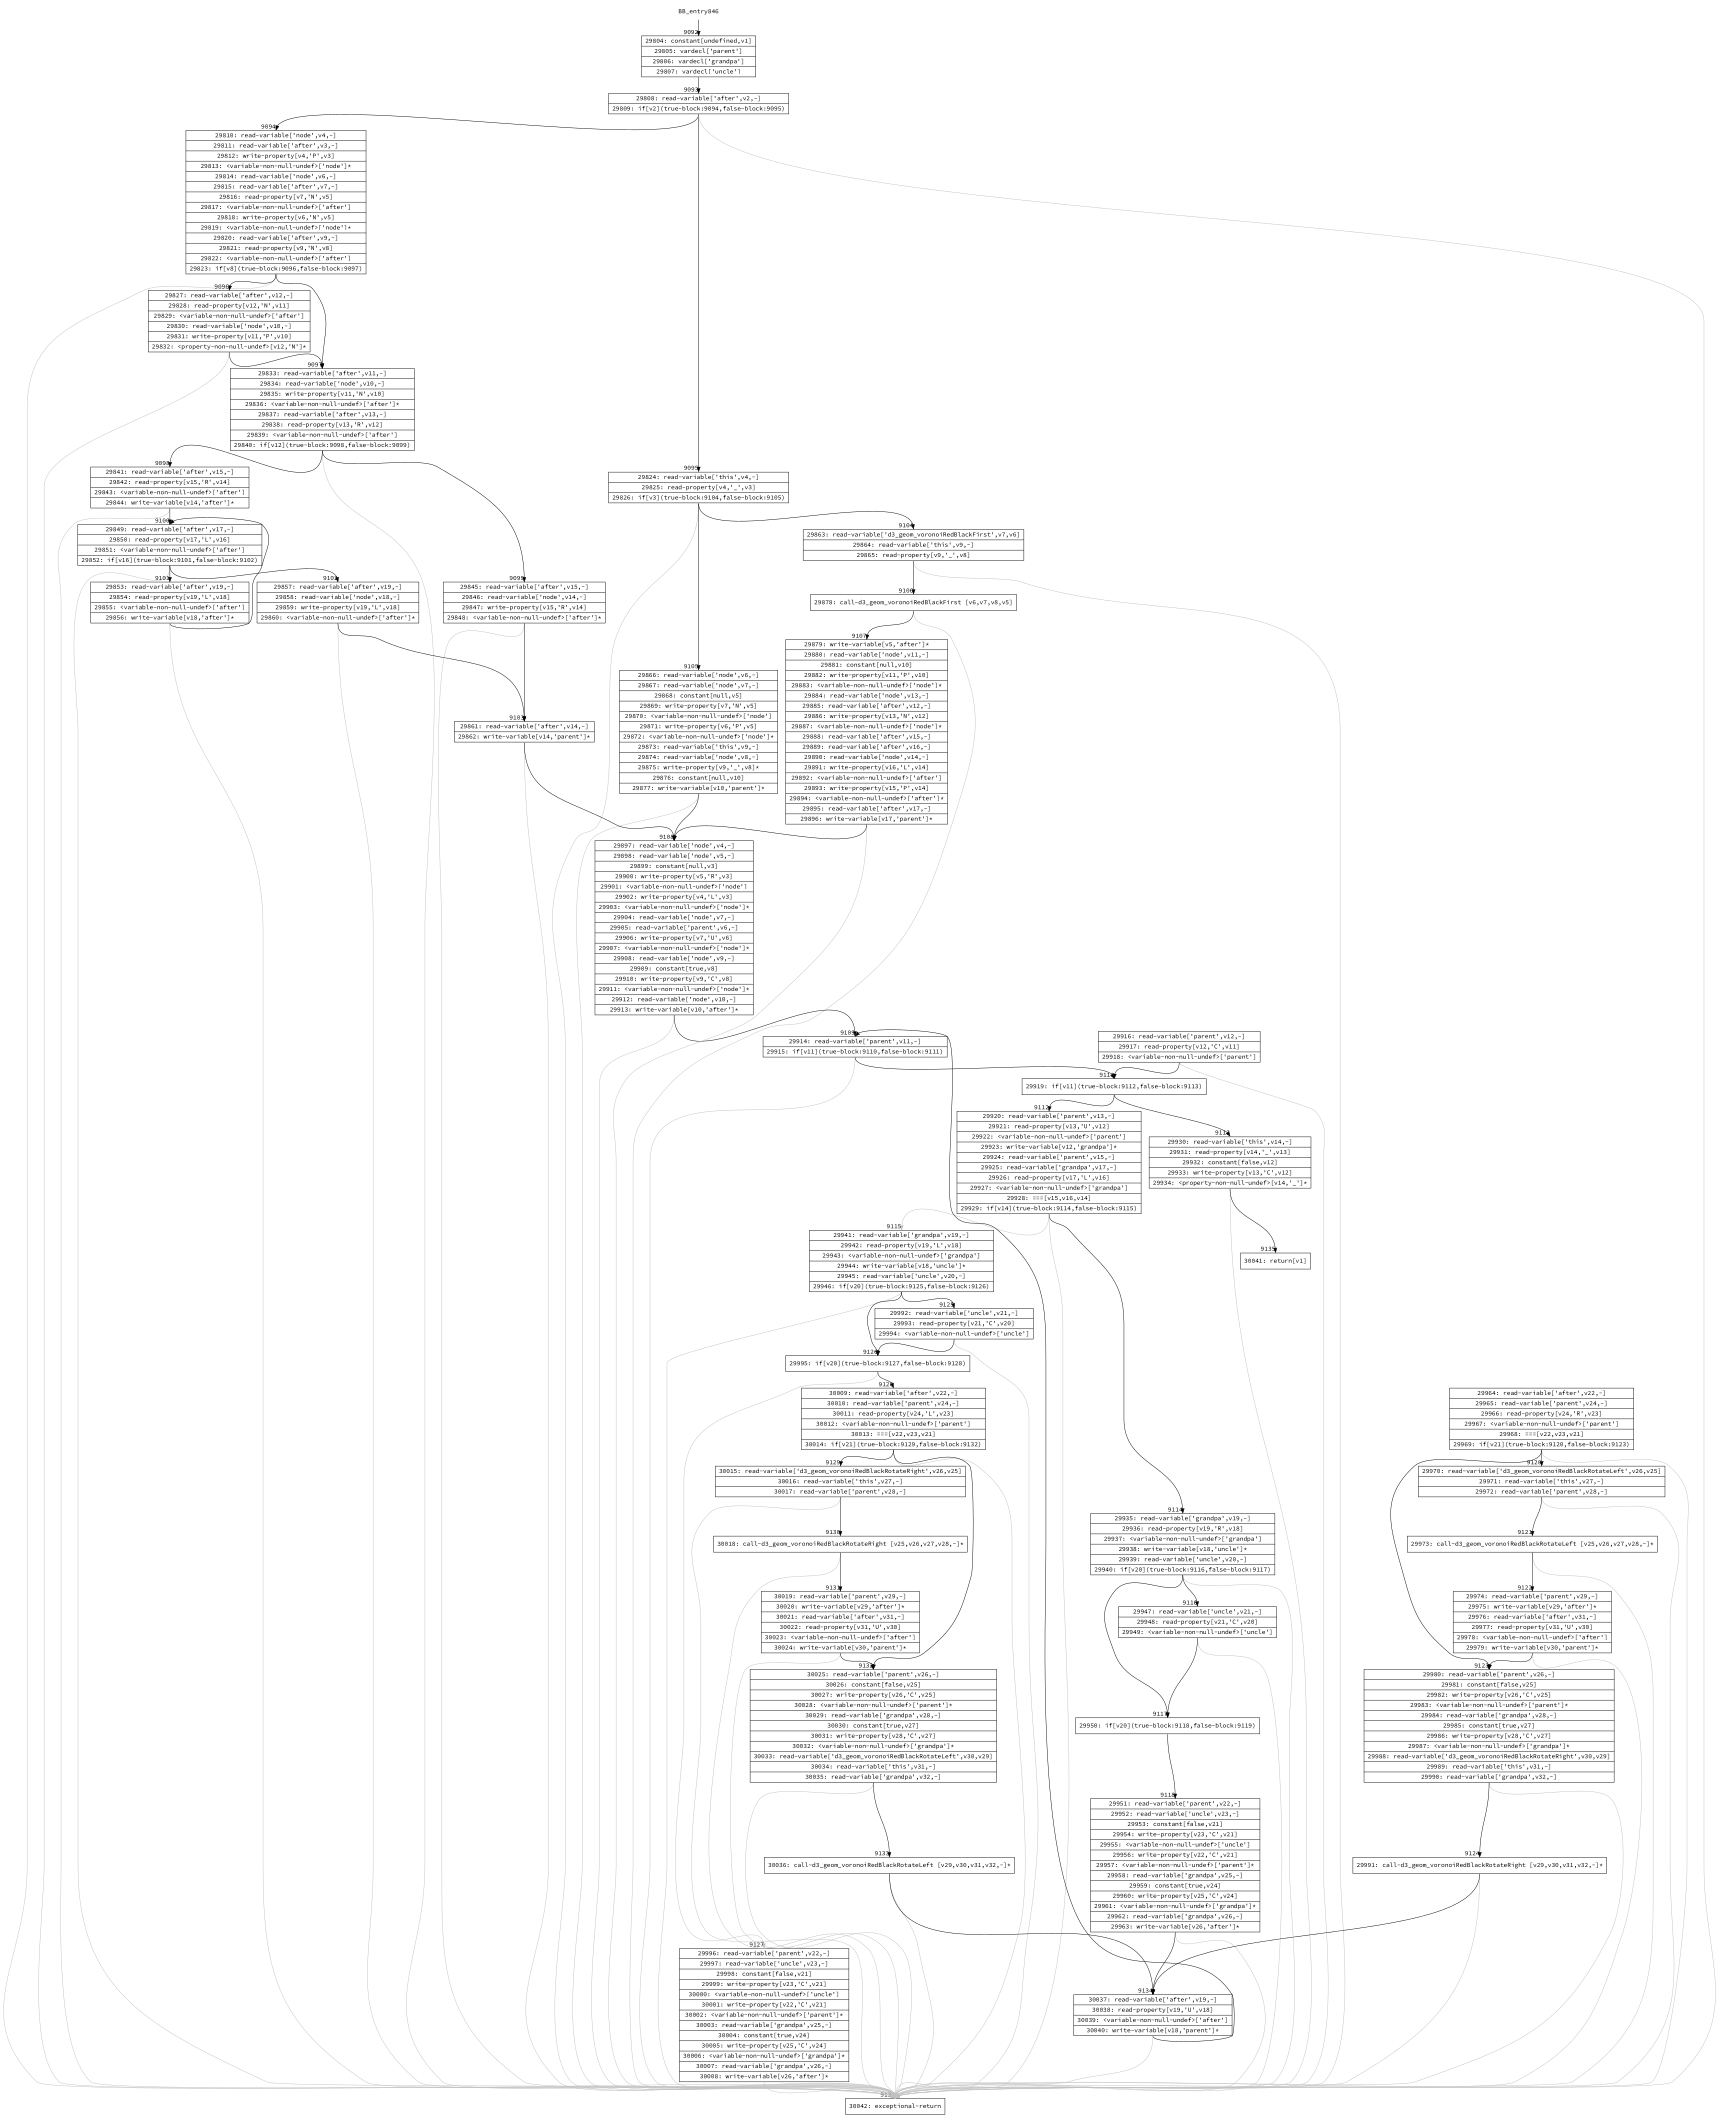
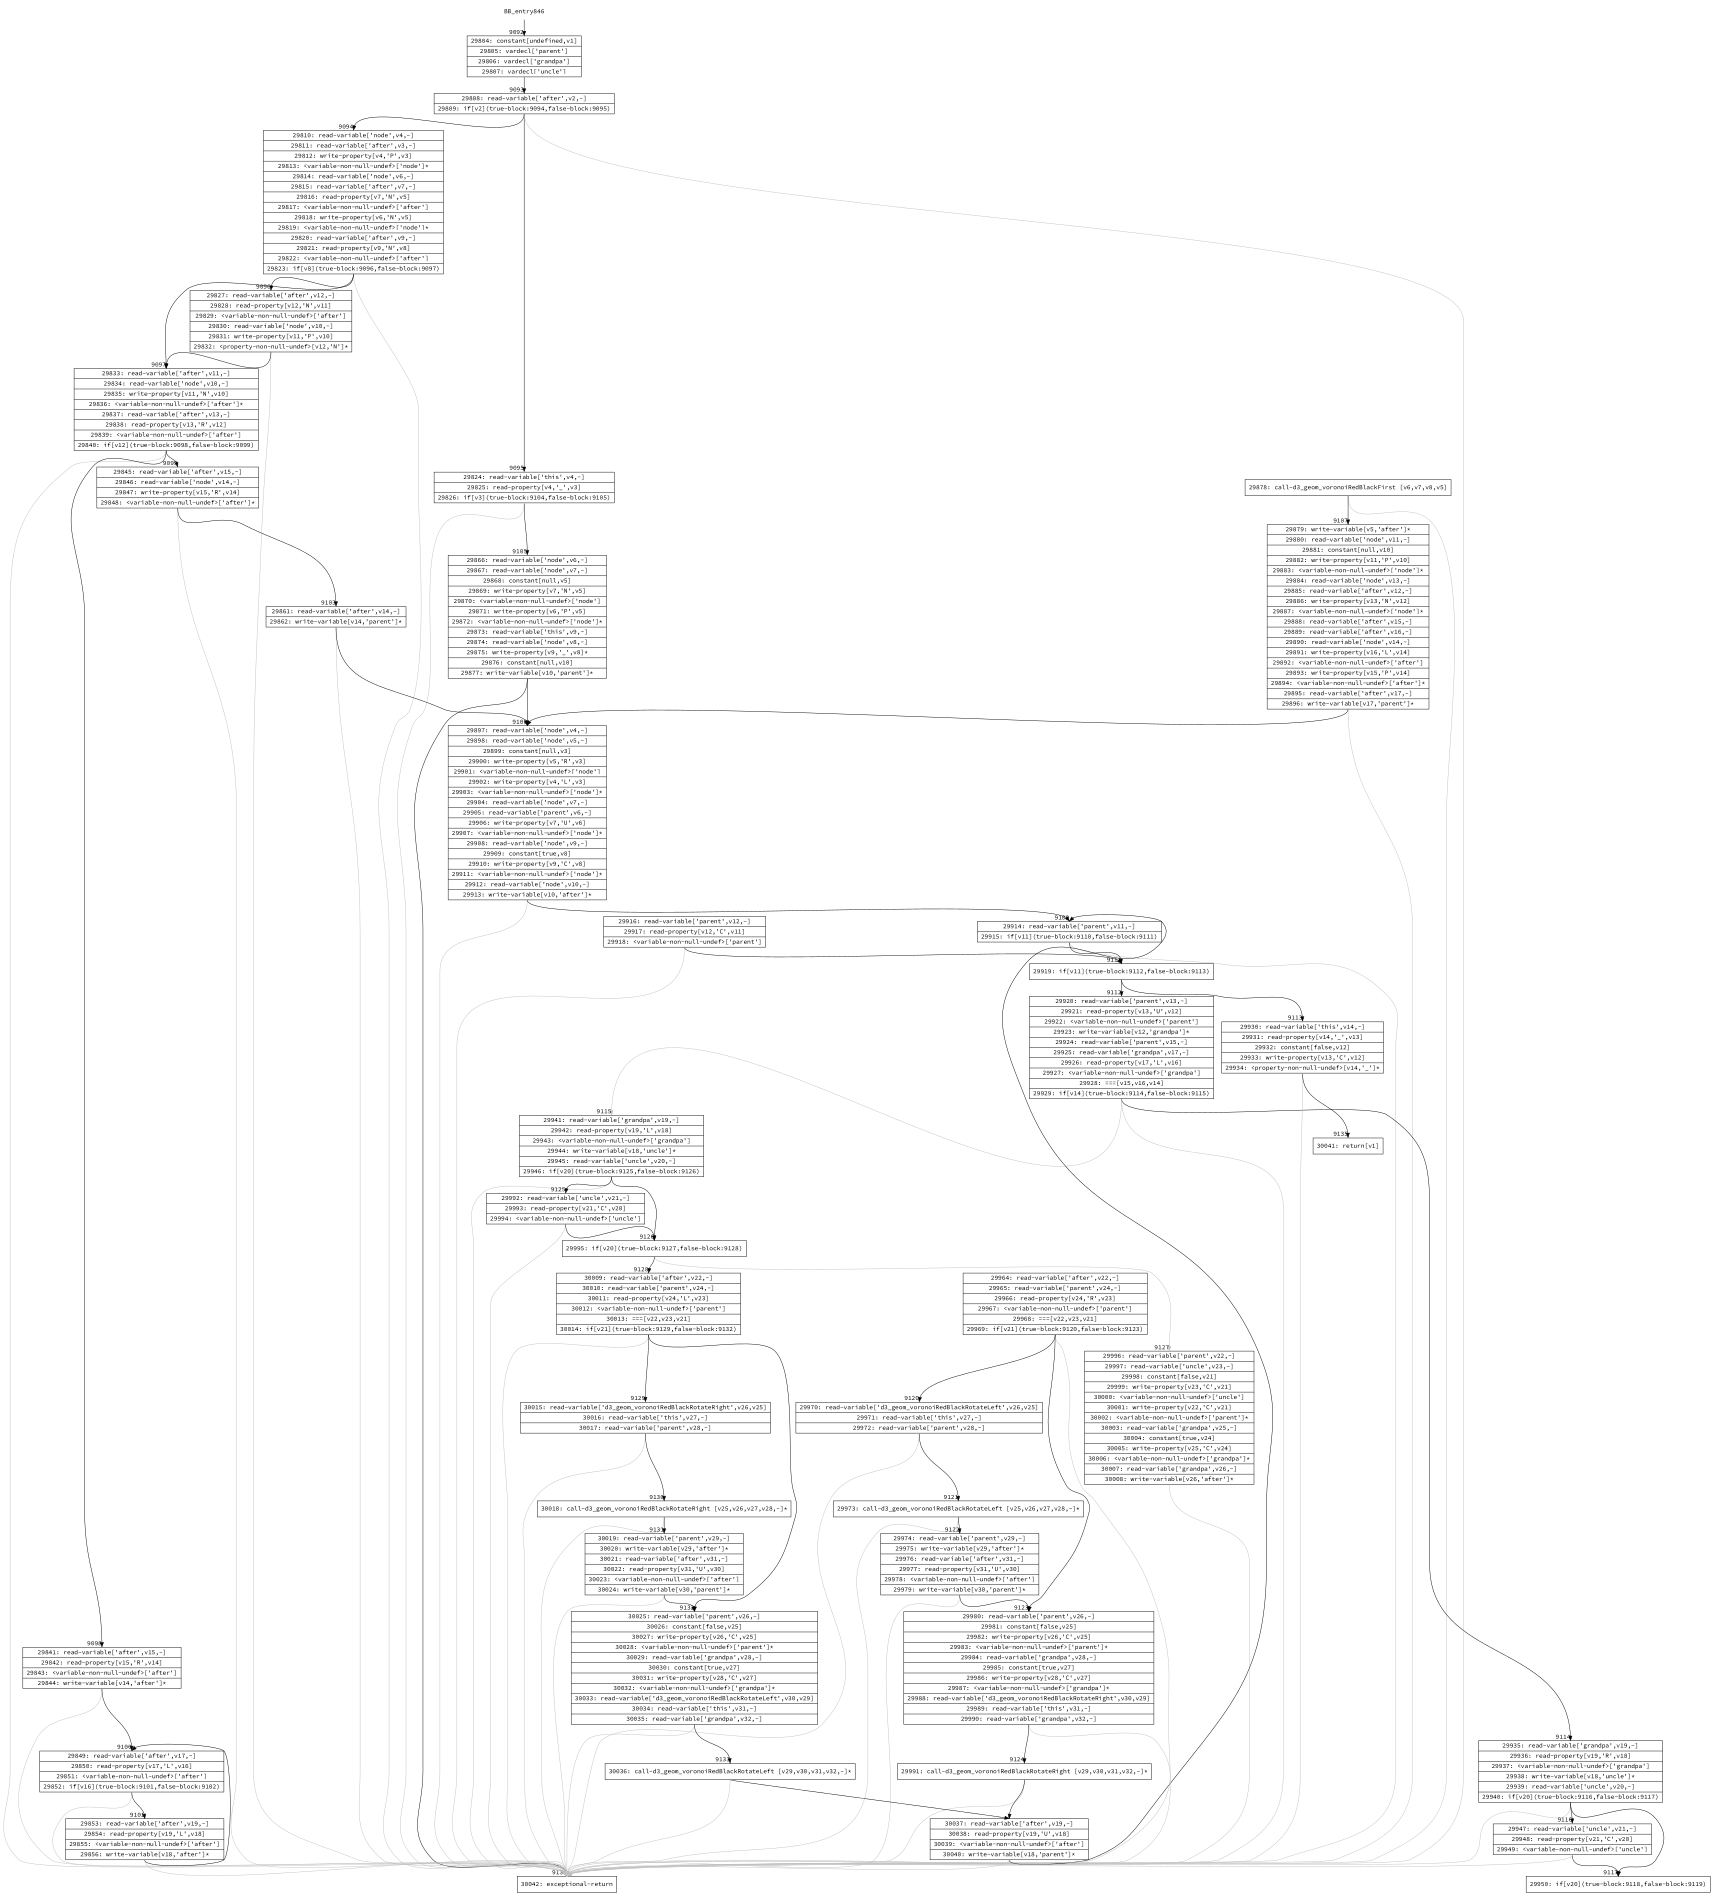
(914, 545) -> none
(338, 603) -> none
(582, 1554) -> (423, 1308)
(1175, 1865) -> none
